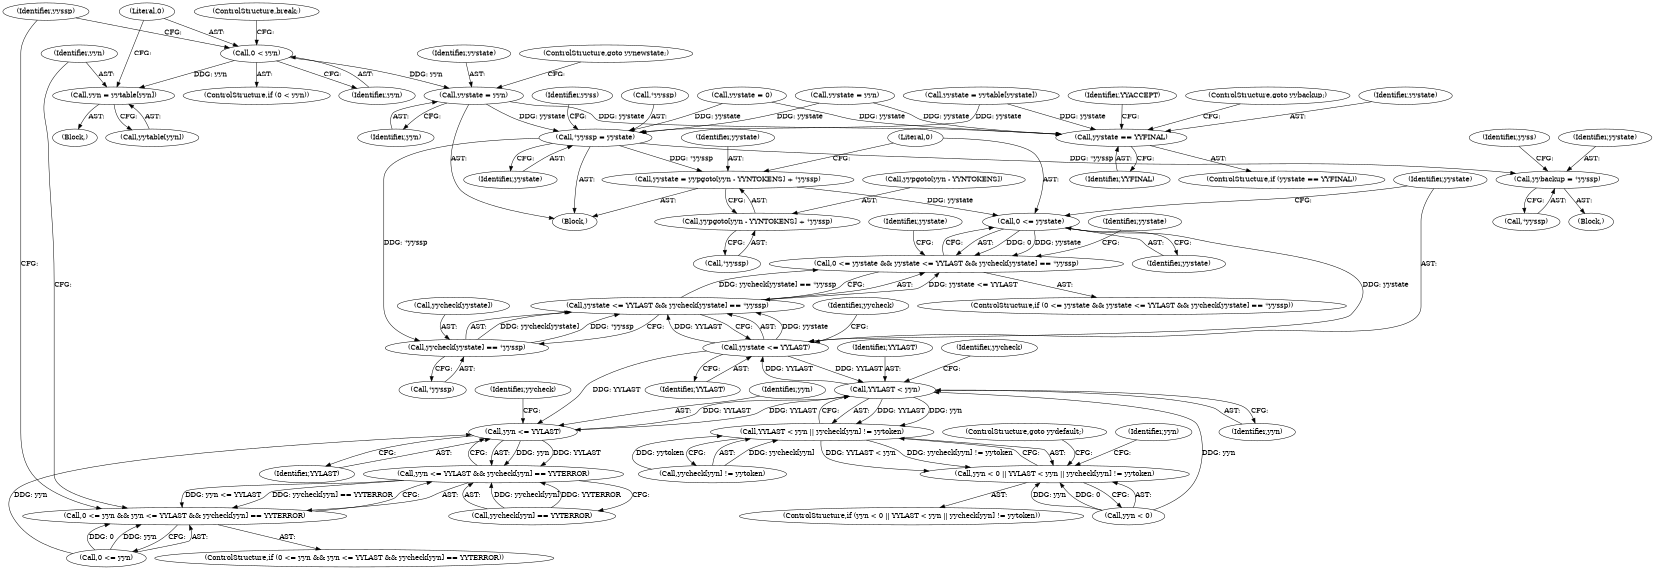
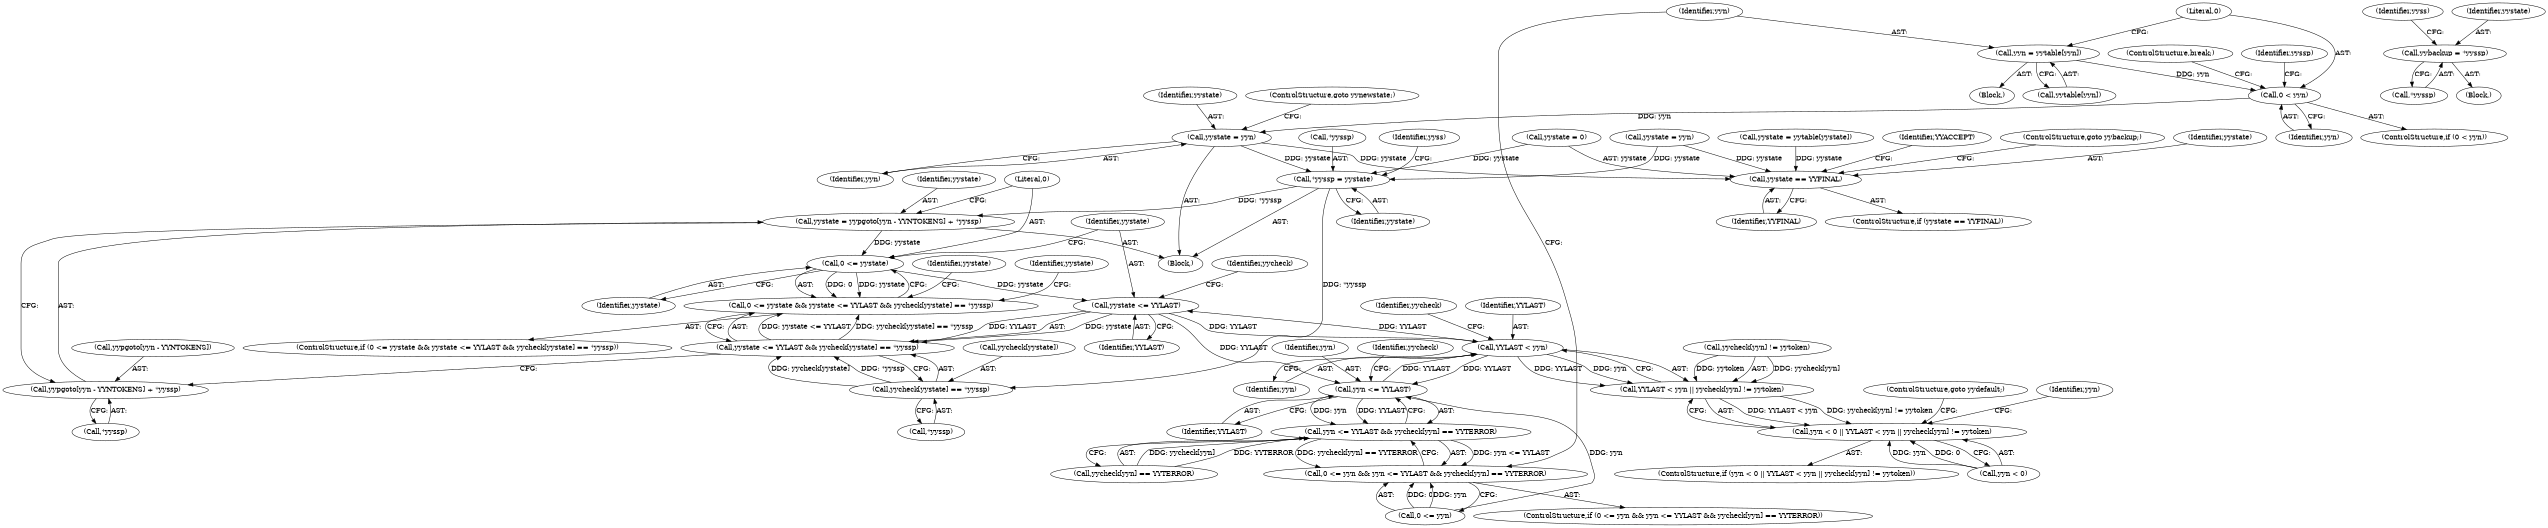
(189, 74) -> (2164, 75)
(882, 117) -> (1625, 159)
(817, 128) -> none
(1075, 163) -> none
(21, 283) -> none
(724, 323) -> (457, 369)
(1125, 406) -> none
(708, 443) -> none
